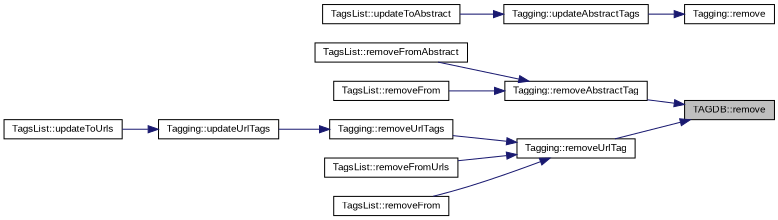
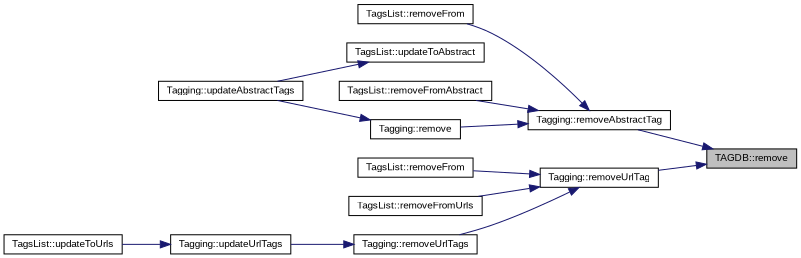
(477, 14) -> (318, 73)
none -> (489, 126)
